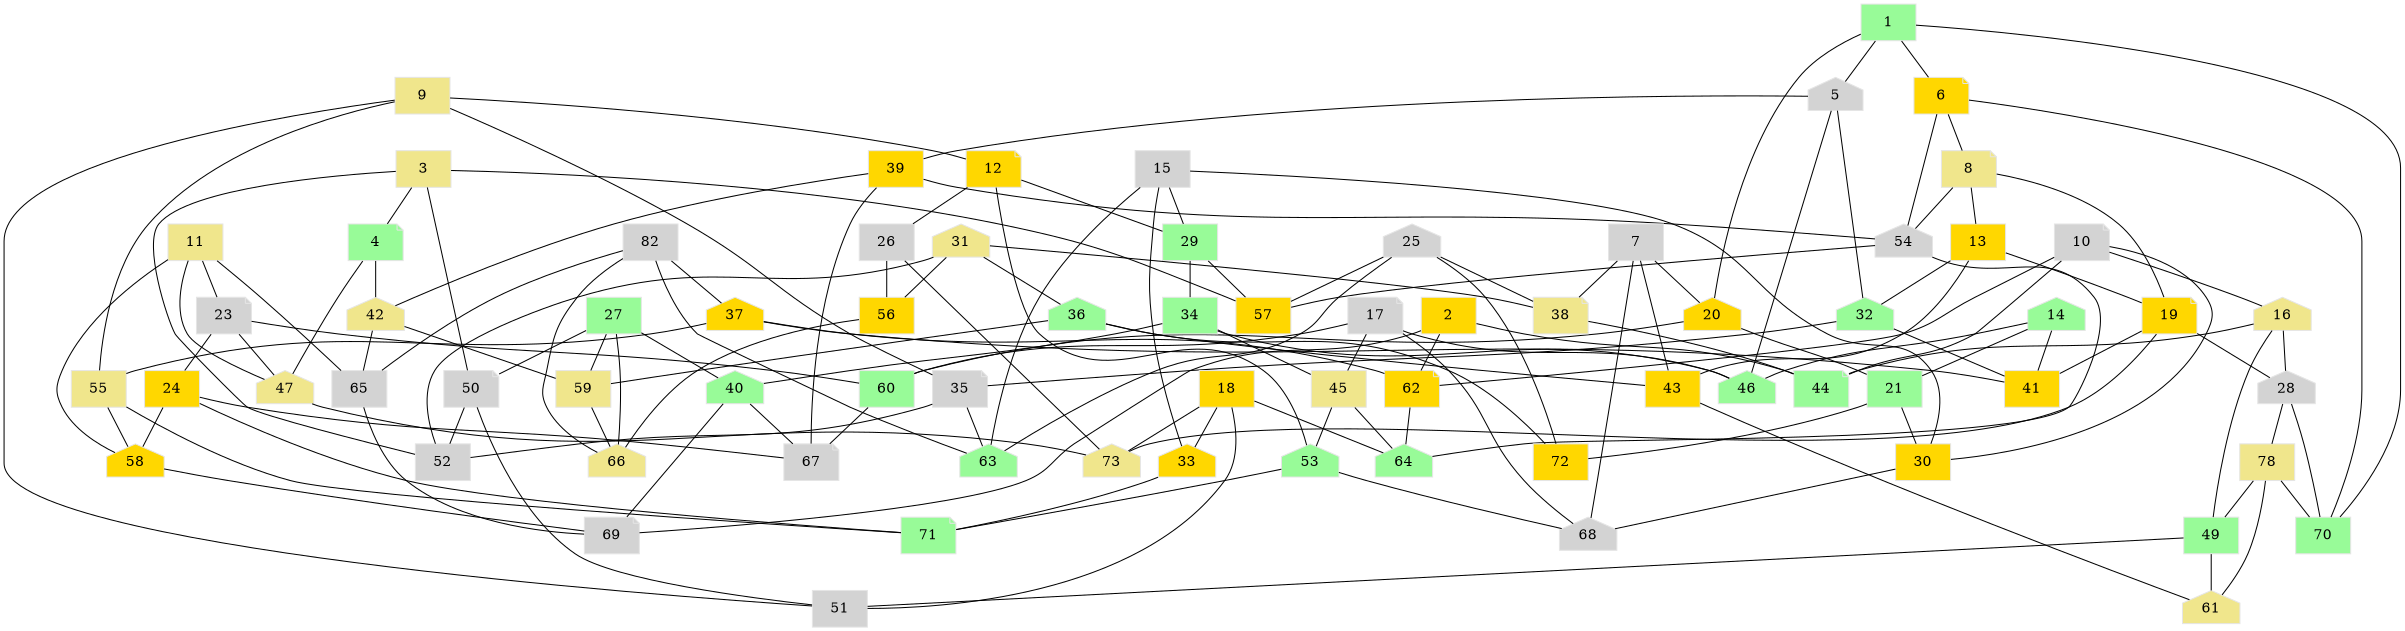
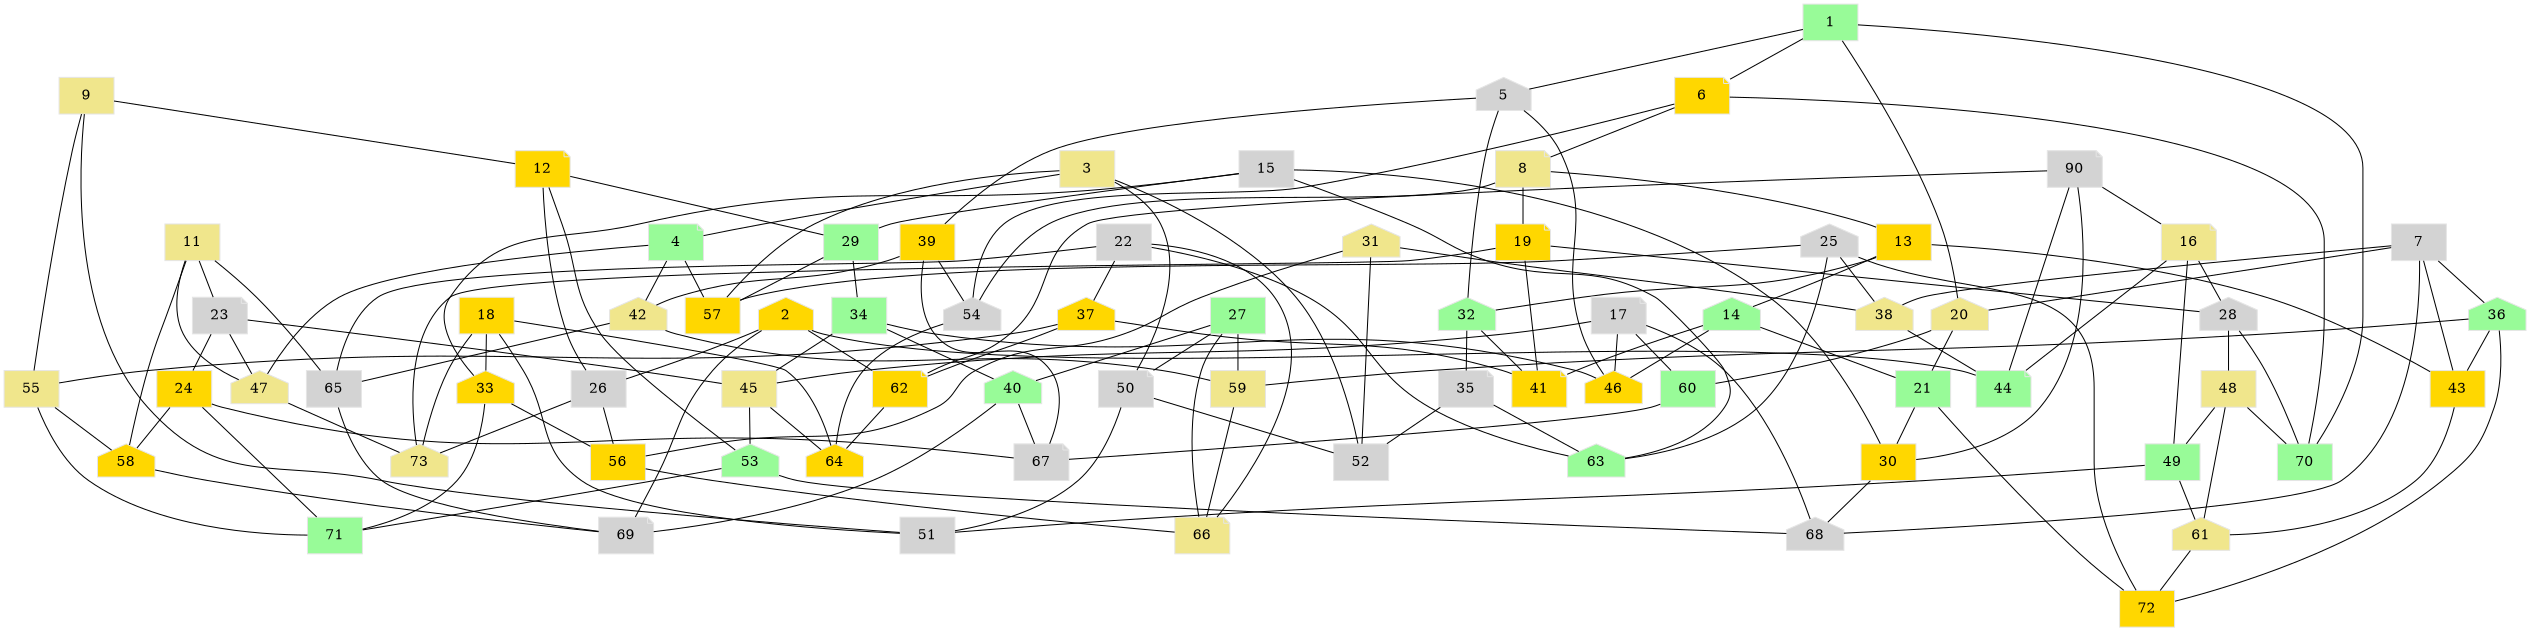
(698, 230) -> none
(651, 242) -> (1124, 242)
(2082, 242) -> (2075, 169)
(1582, 270) -> (696, 282)
(1022, 281) -> (2461, 282)
(2091, 283) -> (1815, 282)
(1449, 316) -> (786, 316)
(1561, 316) -> (1884, 316)
(1712, 316) -> (1960, 316)
(2282, 316) -> (2189, 242)
(571, 353) -> (473, 349)
none -> (666, 365)
(1747, 389) -> (1614, 389)
(2032, 389) -> (1539, 389)
none -> (551, 425)
(617, 462) -> (1202, 535)
(1404, 462) -> (835, 462)
(2267, 462) -> (2229, 389)
(928, 535) -> (335, 535)
none -> (2175, 571)
